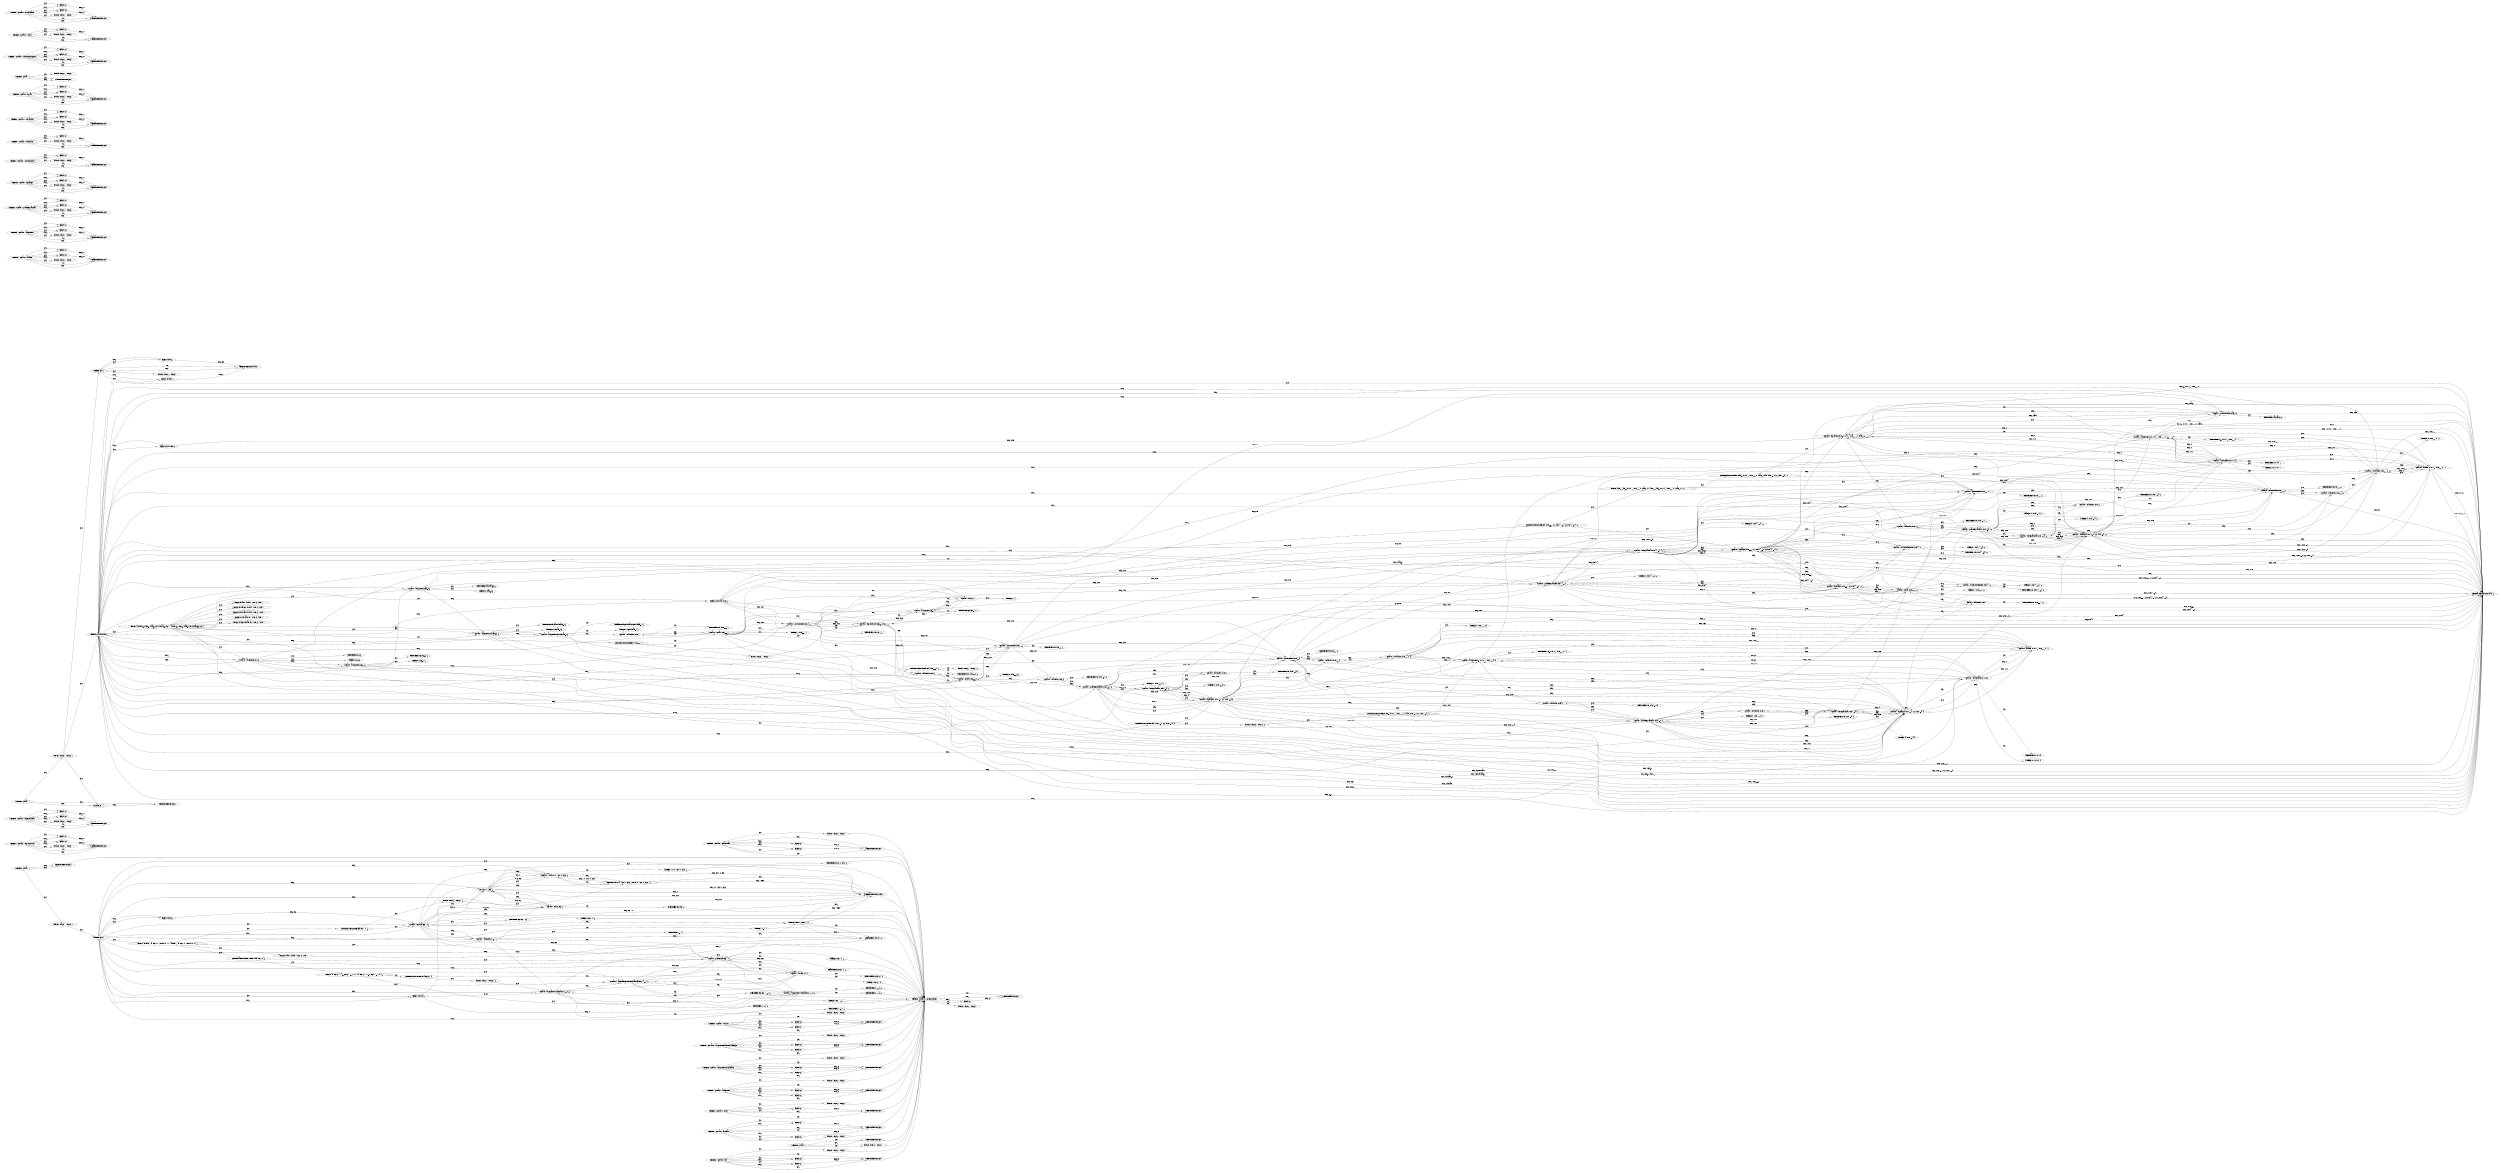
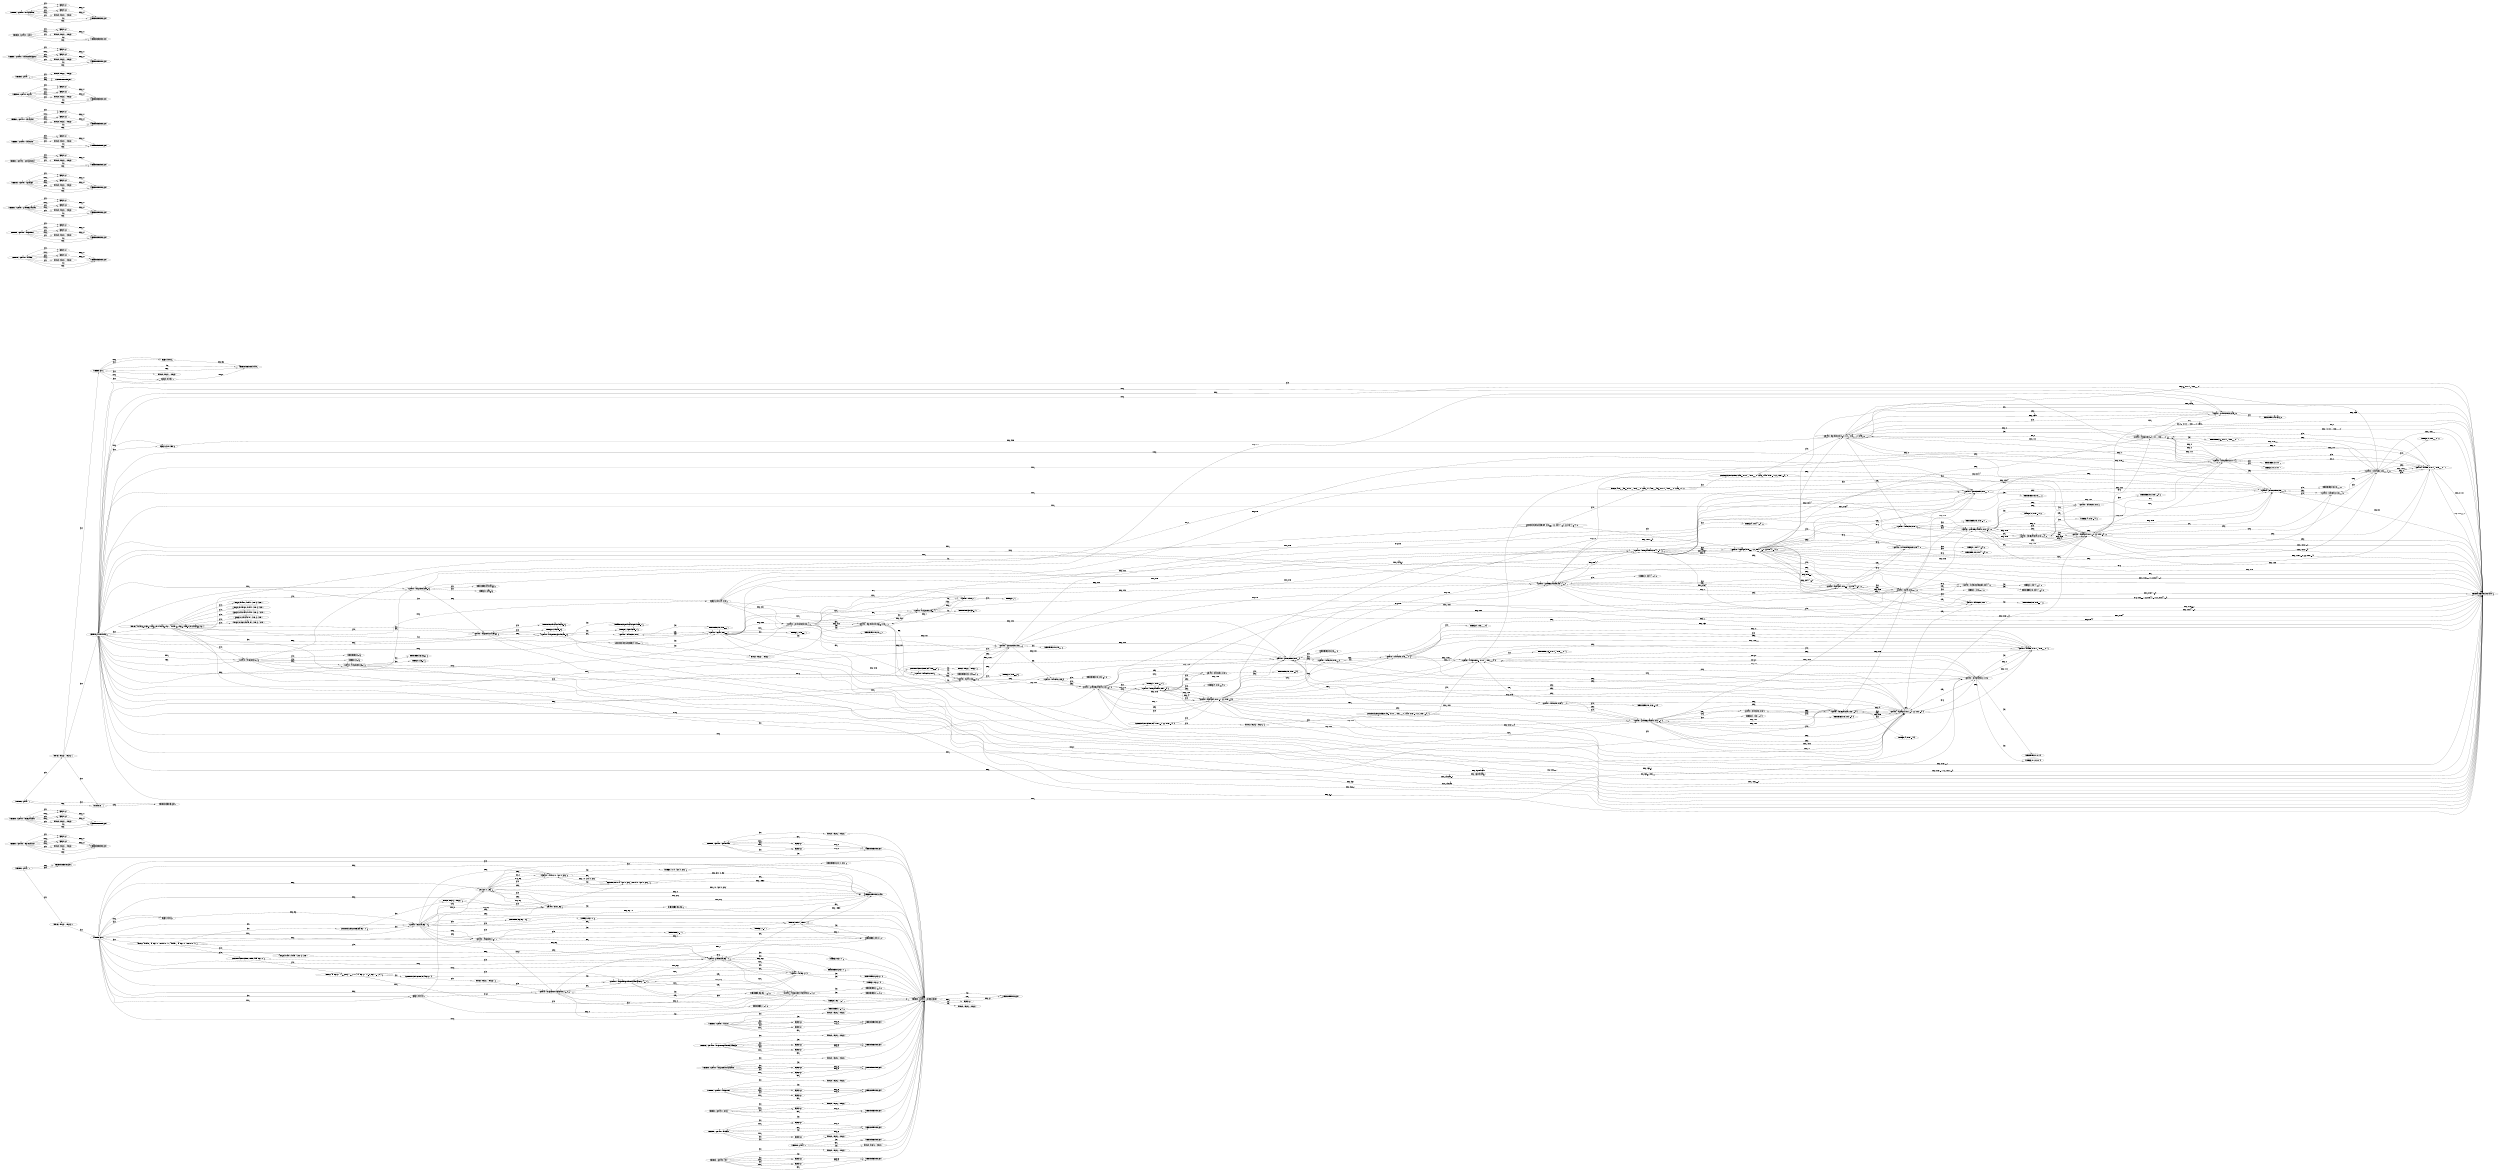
(509, 561) -> none
